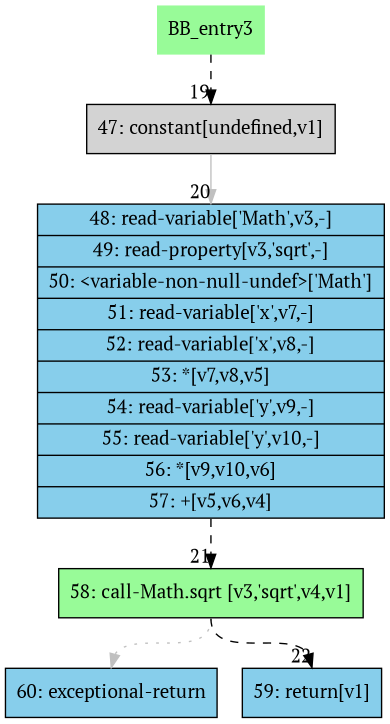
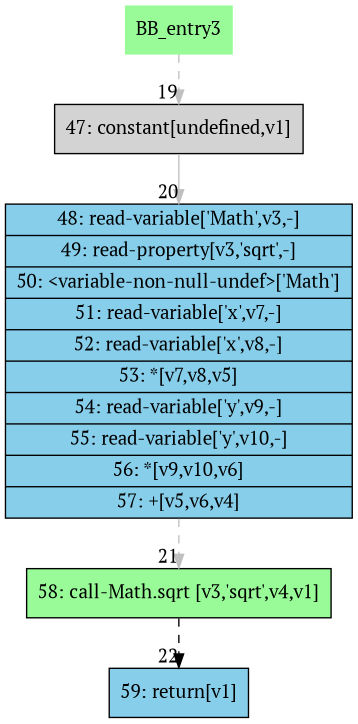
(211, 72) -> (179, 72)
(211, 536) -> (179, 536)
(111, 693) -> none
